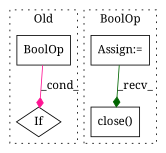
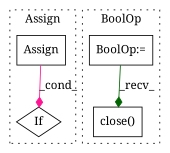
(44, 19) -> (43, 19)
(44, 50) -> (41, 50)
(120, 50) -> (121, 50)
